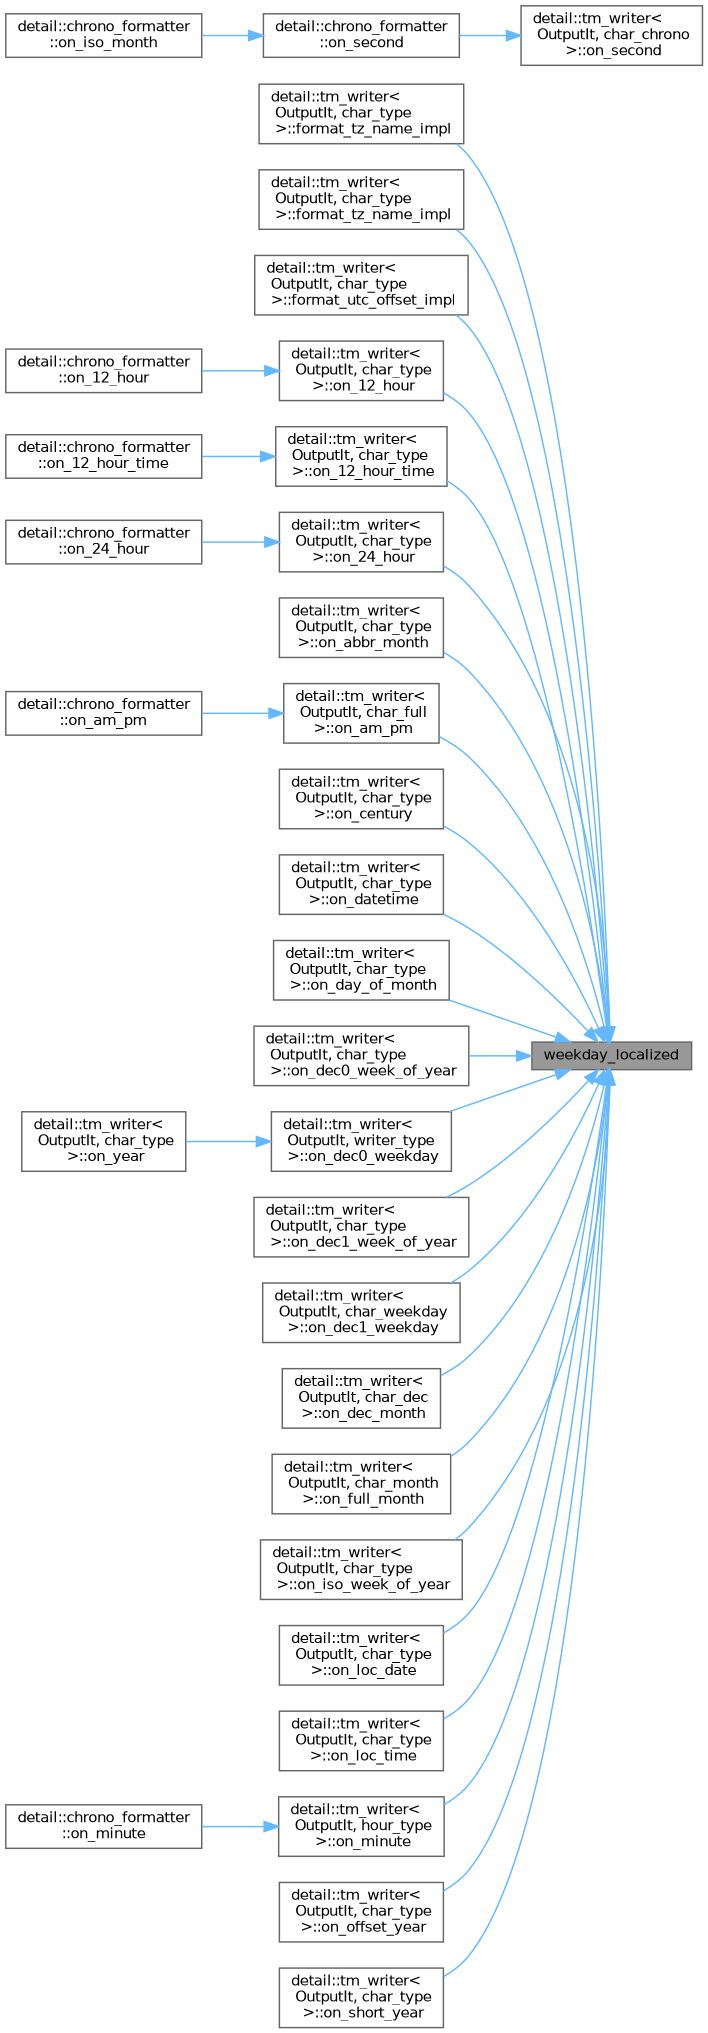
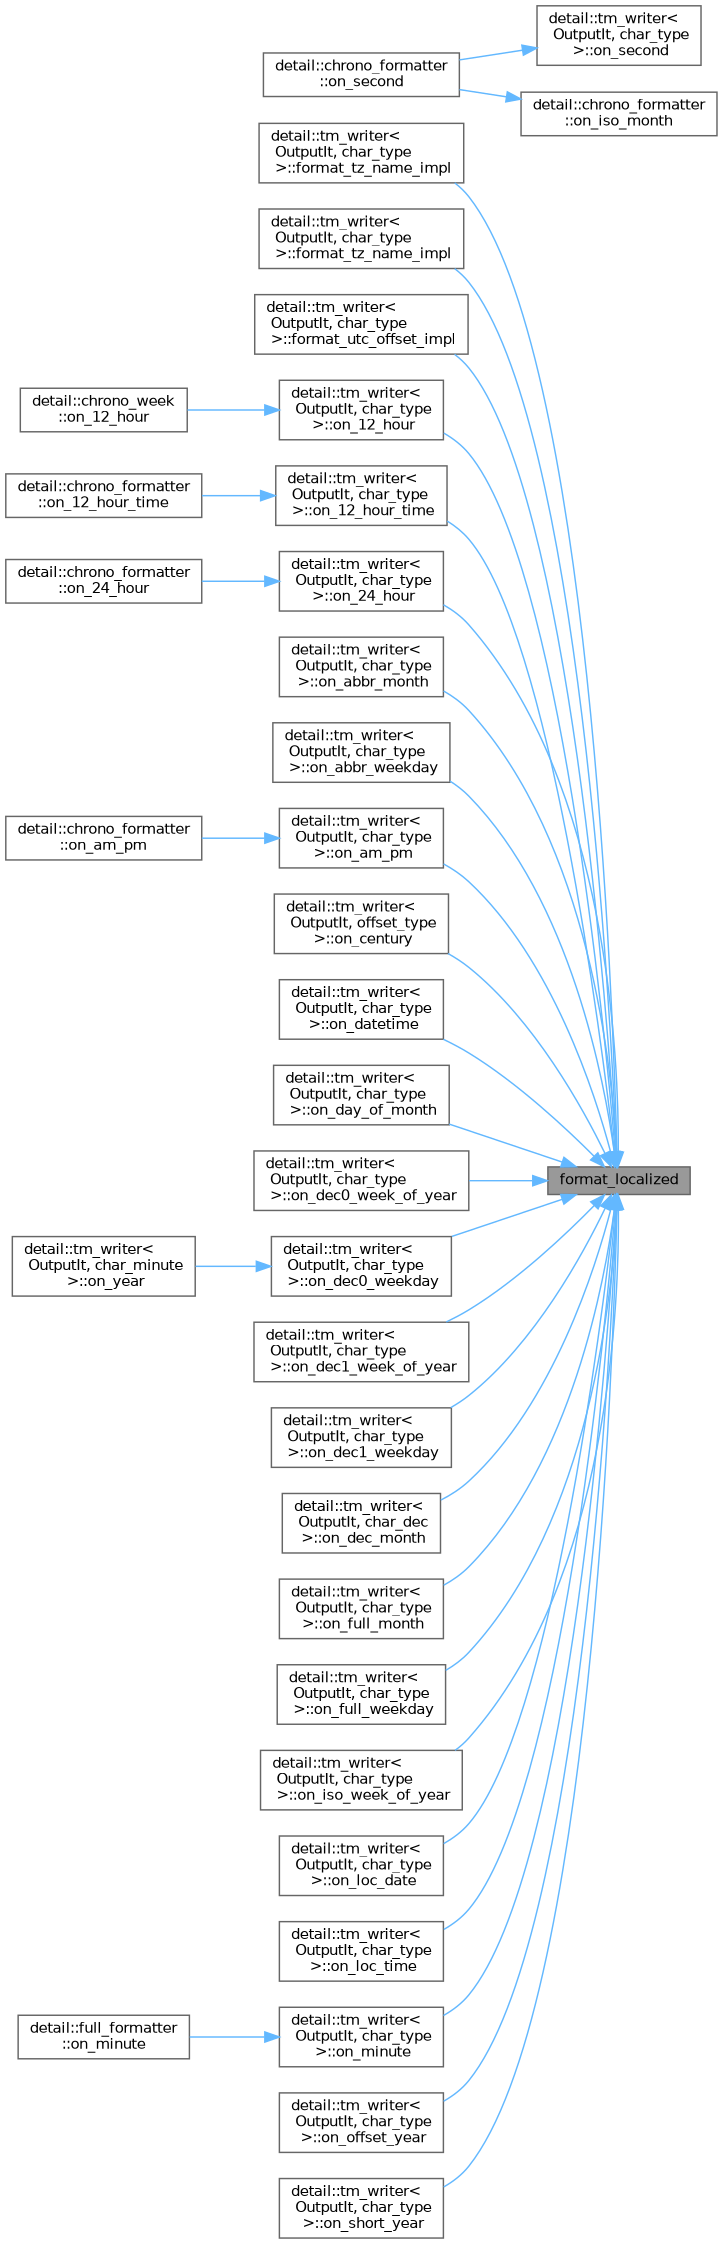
(225, 36) -> (483, 93)
(612, 36) -> (619, 36)
(104, 371) -> (104, 410)
(361, 713) -> (361, 838)
none -> (361, 753)
(361, 799) -> (361, 924)
(612, 1056) -> (619, 1181)
(104, 1142) -> (104, 1266)
(361, 1142) -> (361, 1266)
(361, 1313) -> (361, 1438)
(361, 1484) -> (361, 1609)
none -> (361, 1694)
(104, 1827) -> (104, 2037)
(361, 1827) -> (361, 2037)
